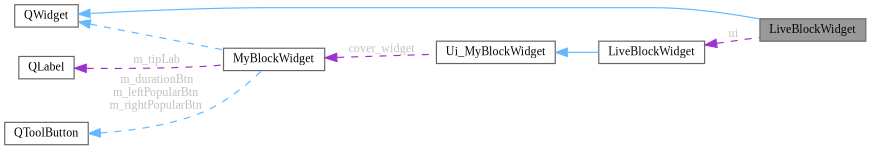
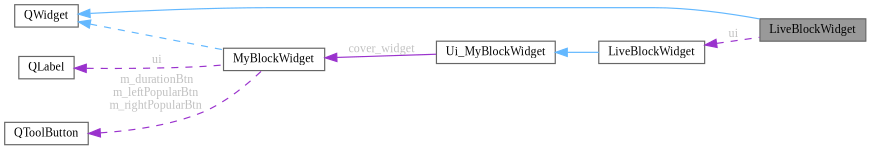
(387, 56) -> (387, 56)
(156, 60) -> (156, 60)
(187, 118) -> (187, 118)
